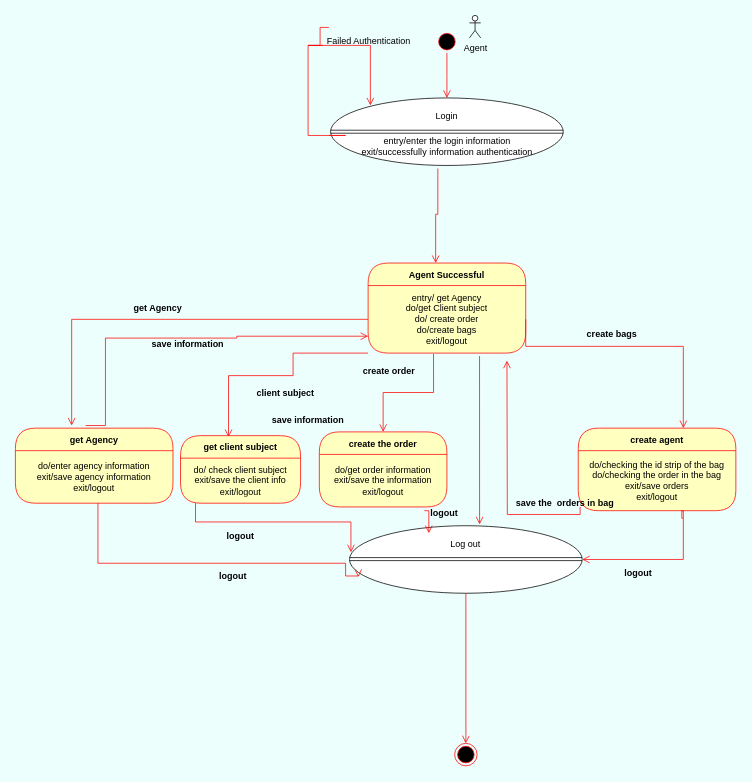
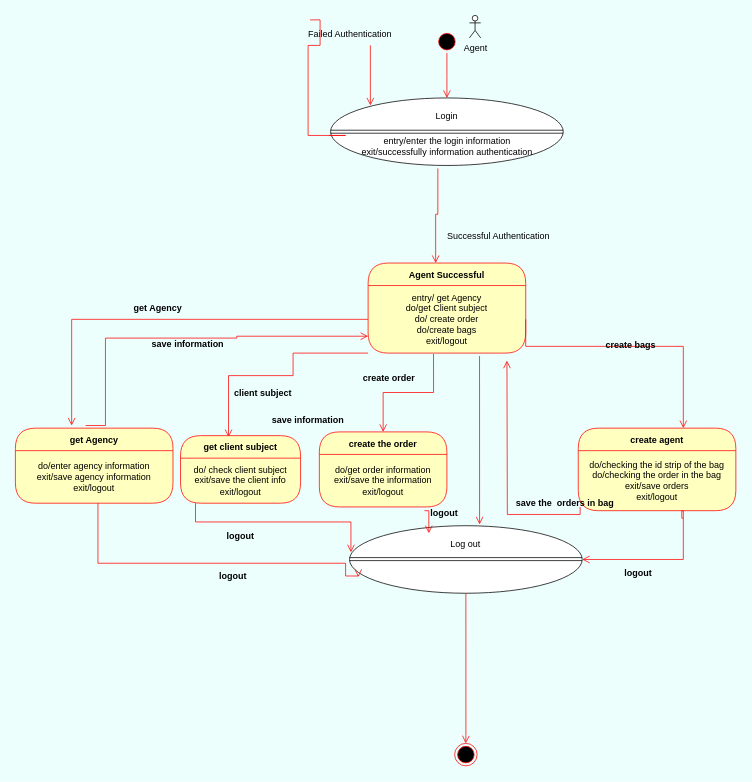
(369, 42) -> (350, 34)
none -> (499, 237)
(612, 334) -> (630, 345)
(389, 370) -> (389, 378)
(285, 393) -> (263, 393)
